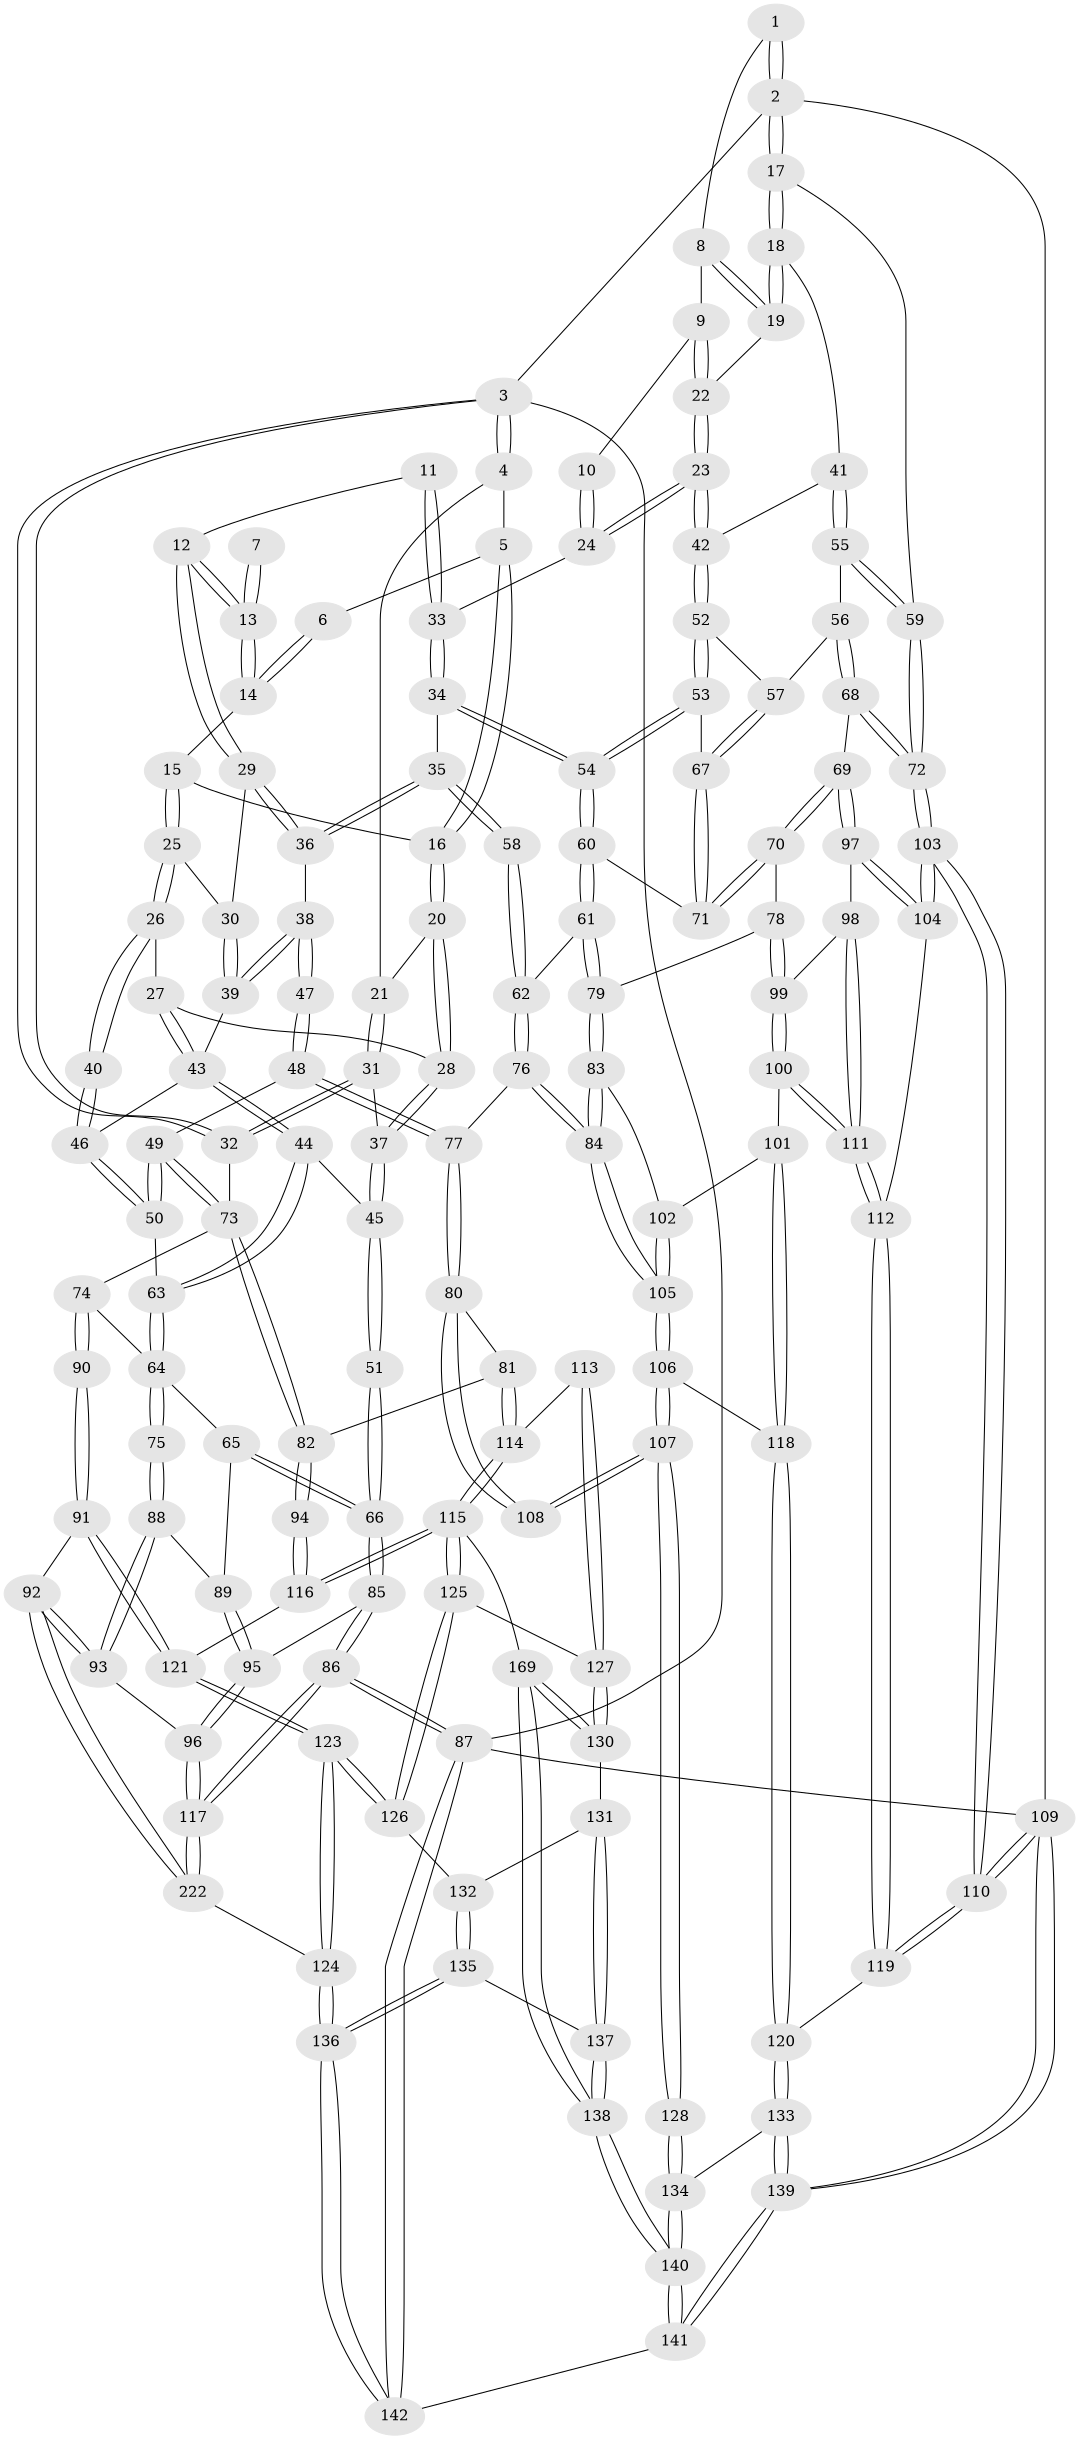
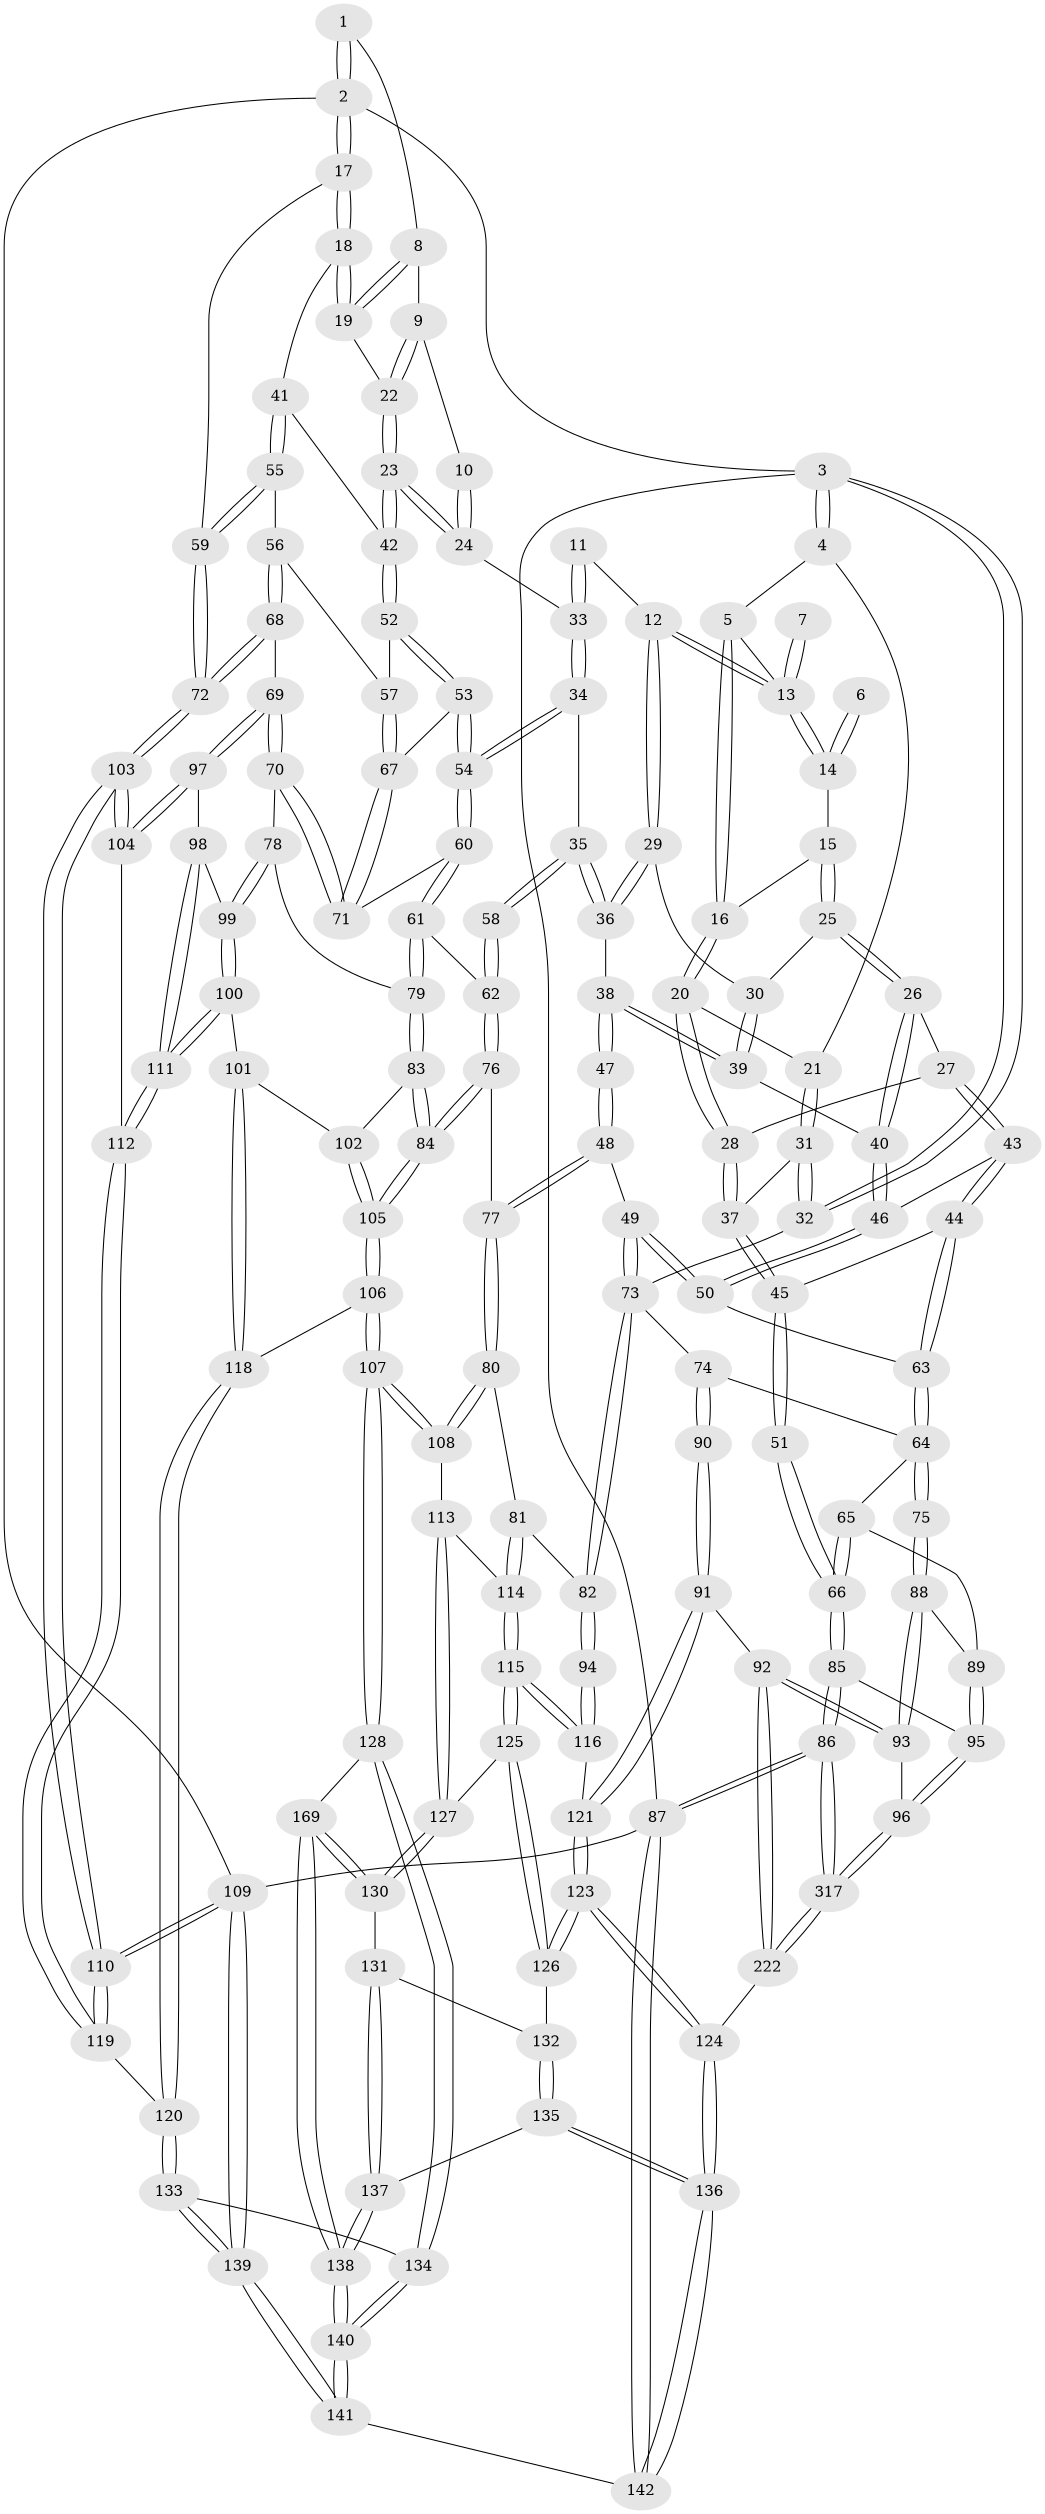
(413, 584) -> (757, 659)
(214, 1033) -> (794, 1100)
none -> (442, 1482)
(500, 1589) -> (340, 1780)
(193, 1818) -> (829, 1893)
